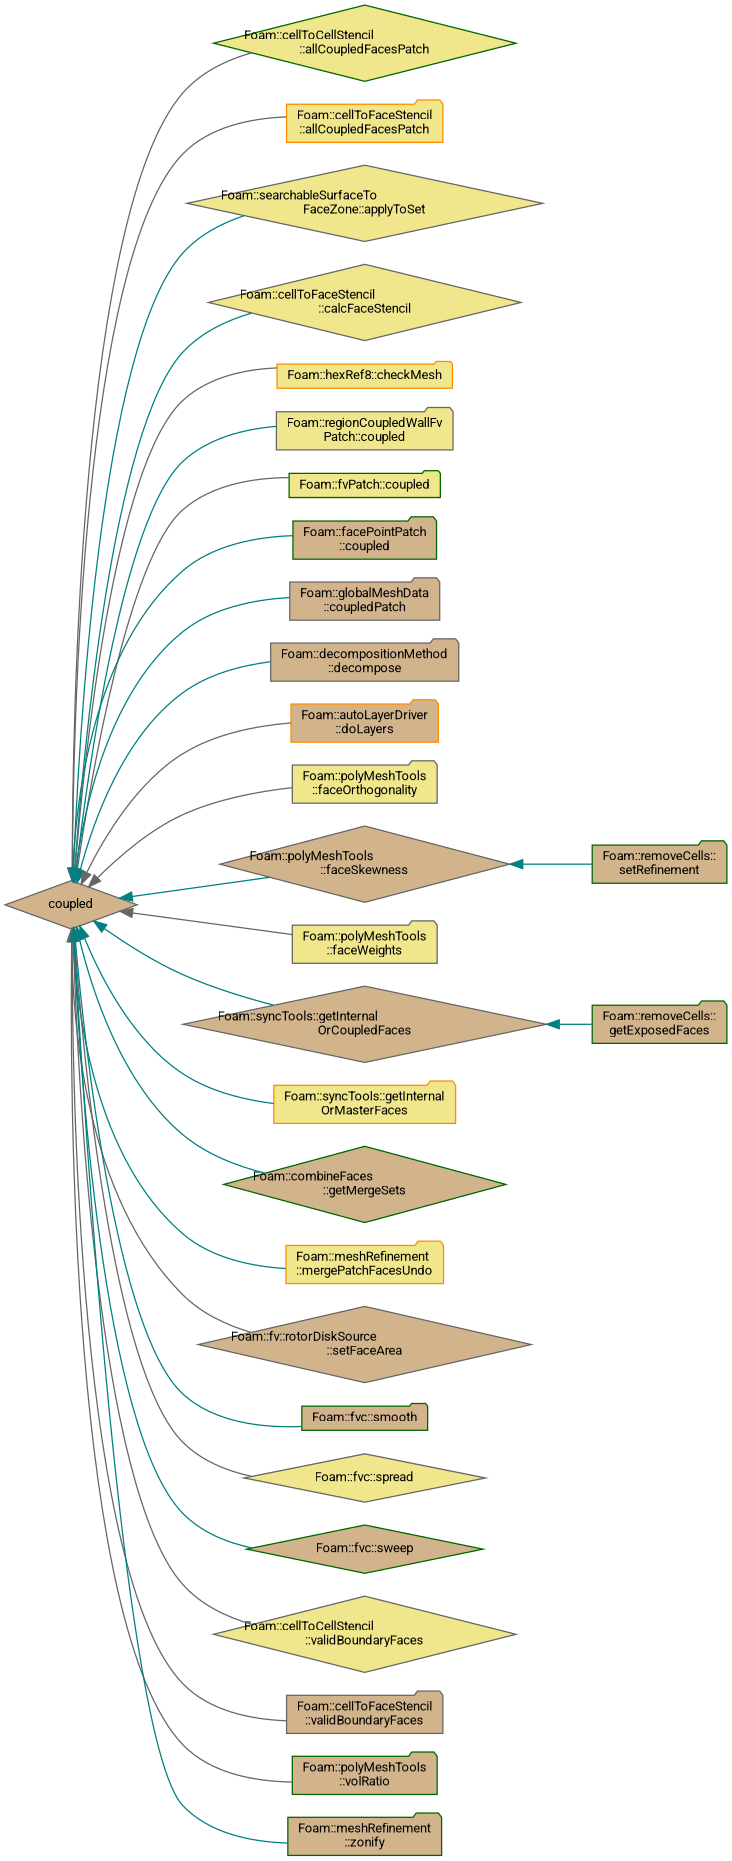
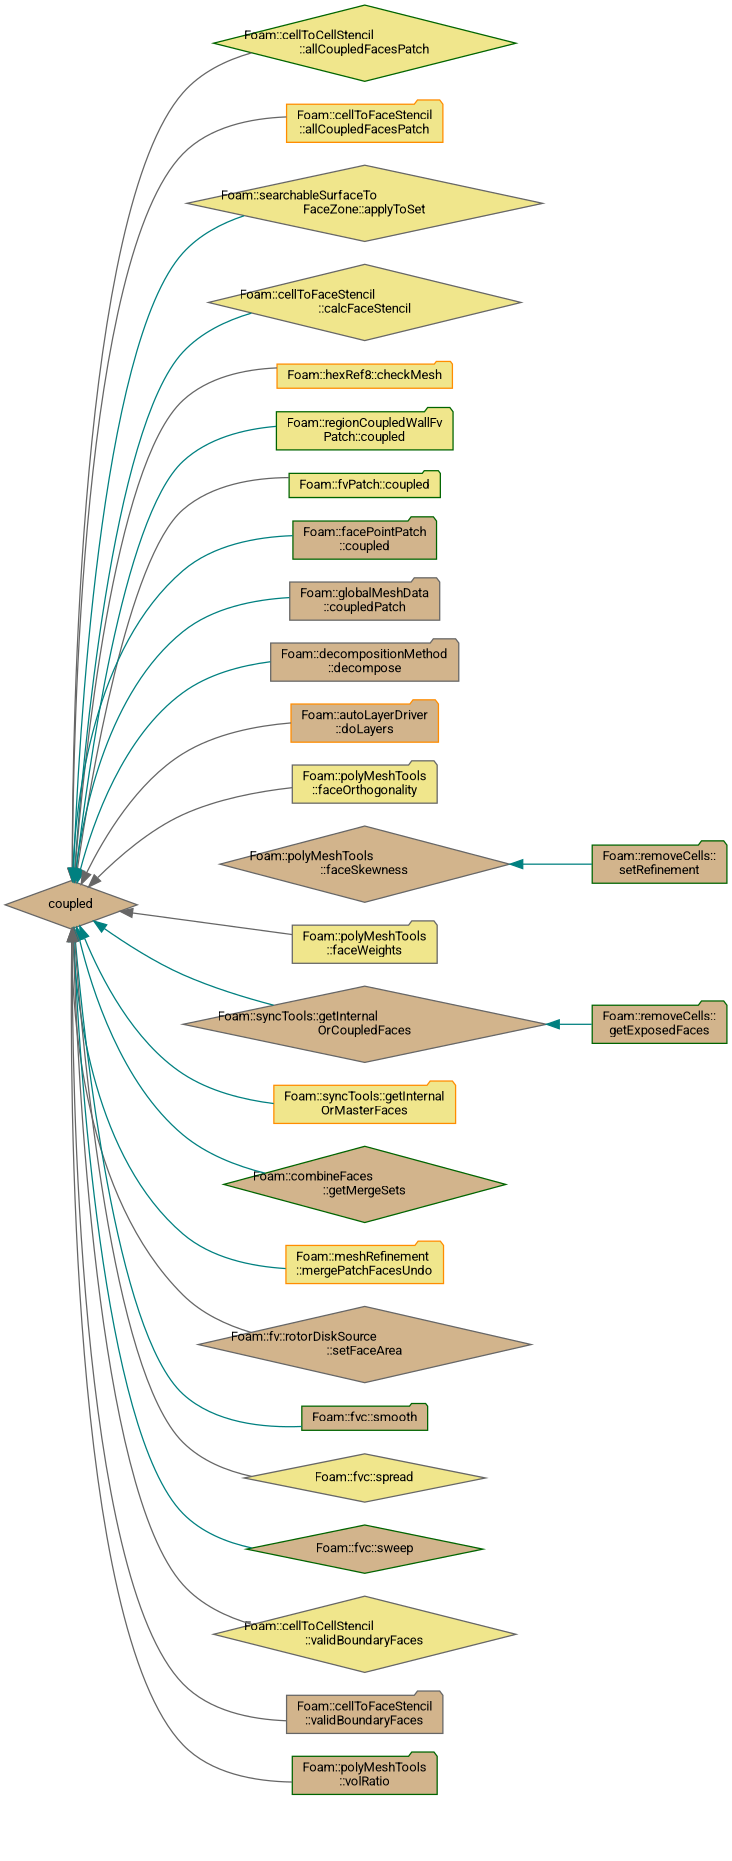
(365, 431) -> (365, 431)
(201, 887) -> none
(365, 1836) -> none
